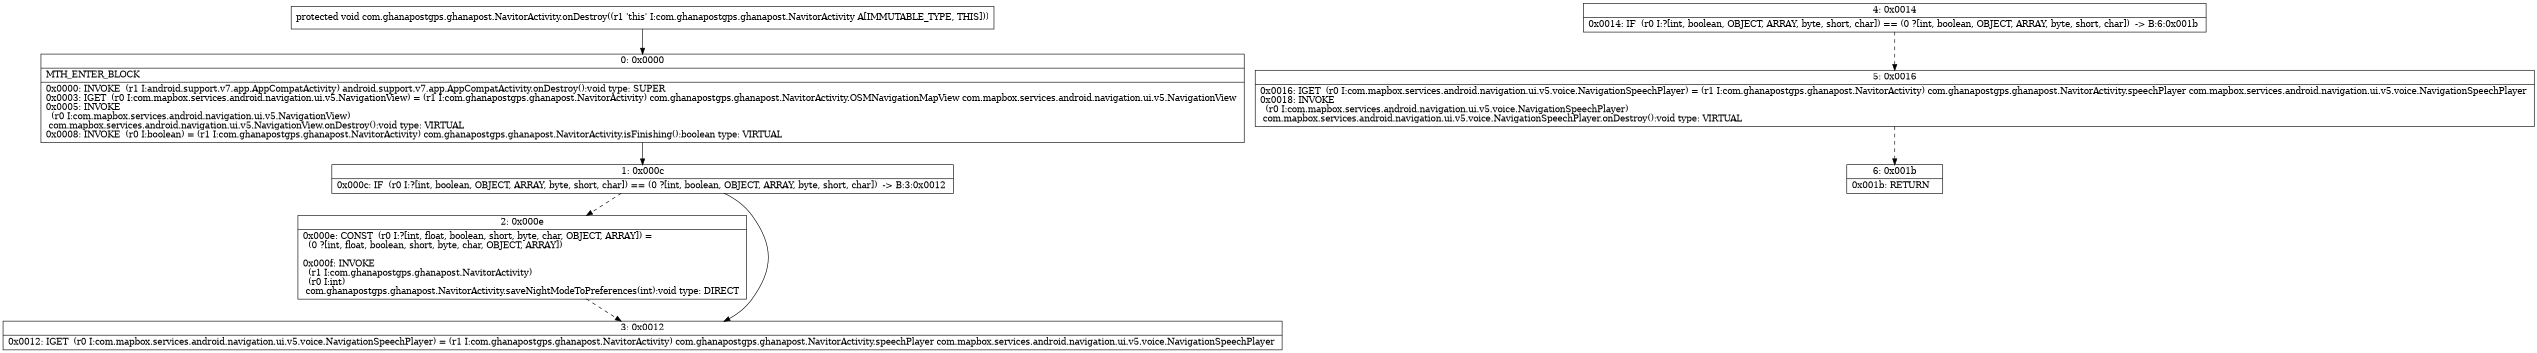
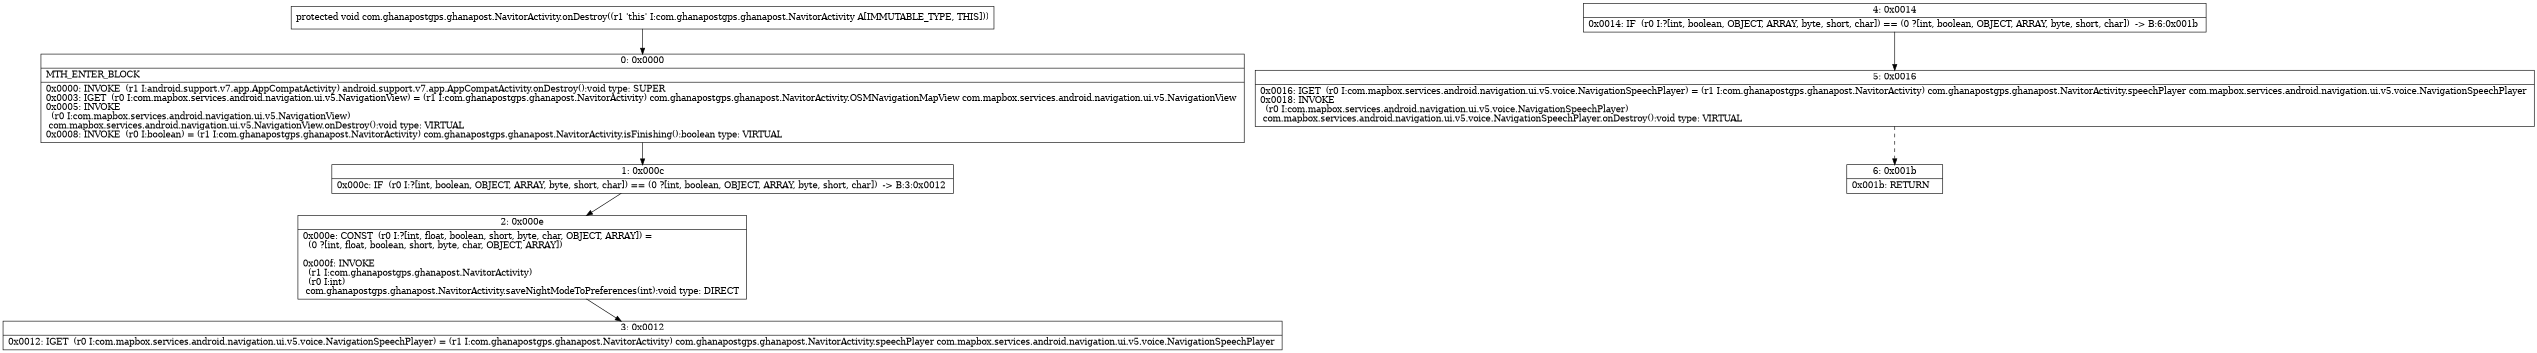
(1895, 48) -> (1895, 48)
(607, 203) -> (607, 203)
(768, 254) -> none
(601, 308) -> (601, 308)
